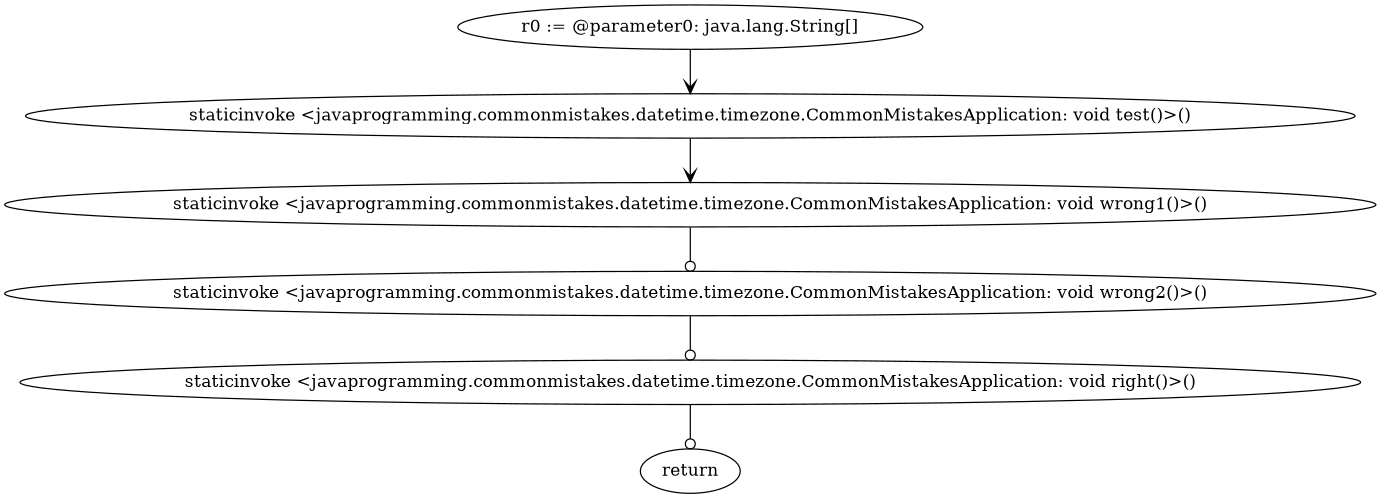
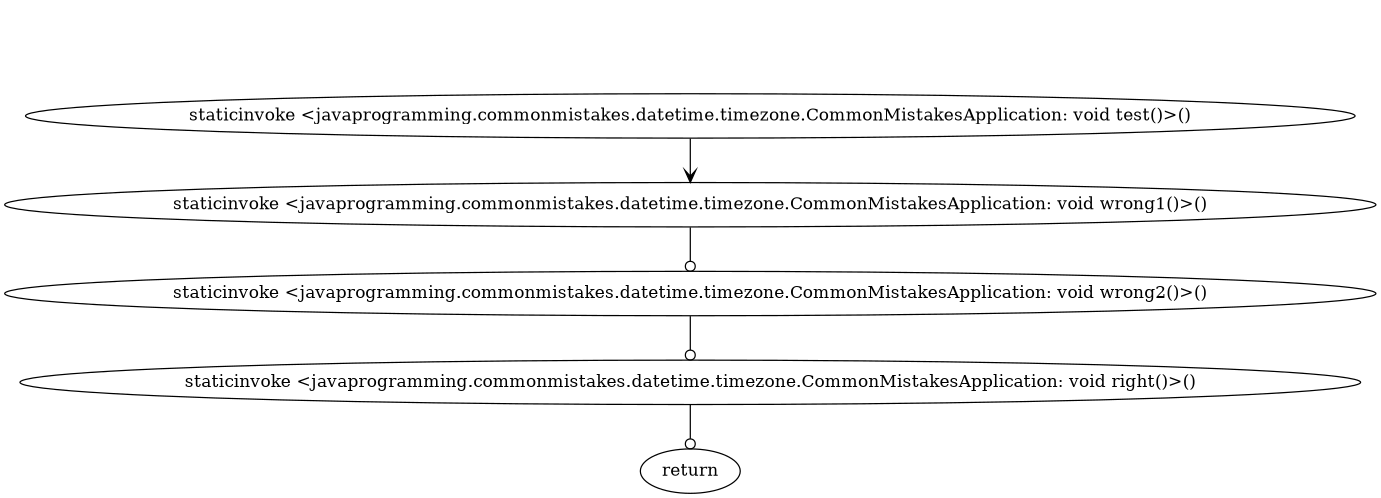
(690, 27) -> none
